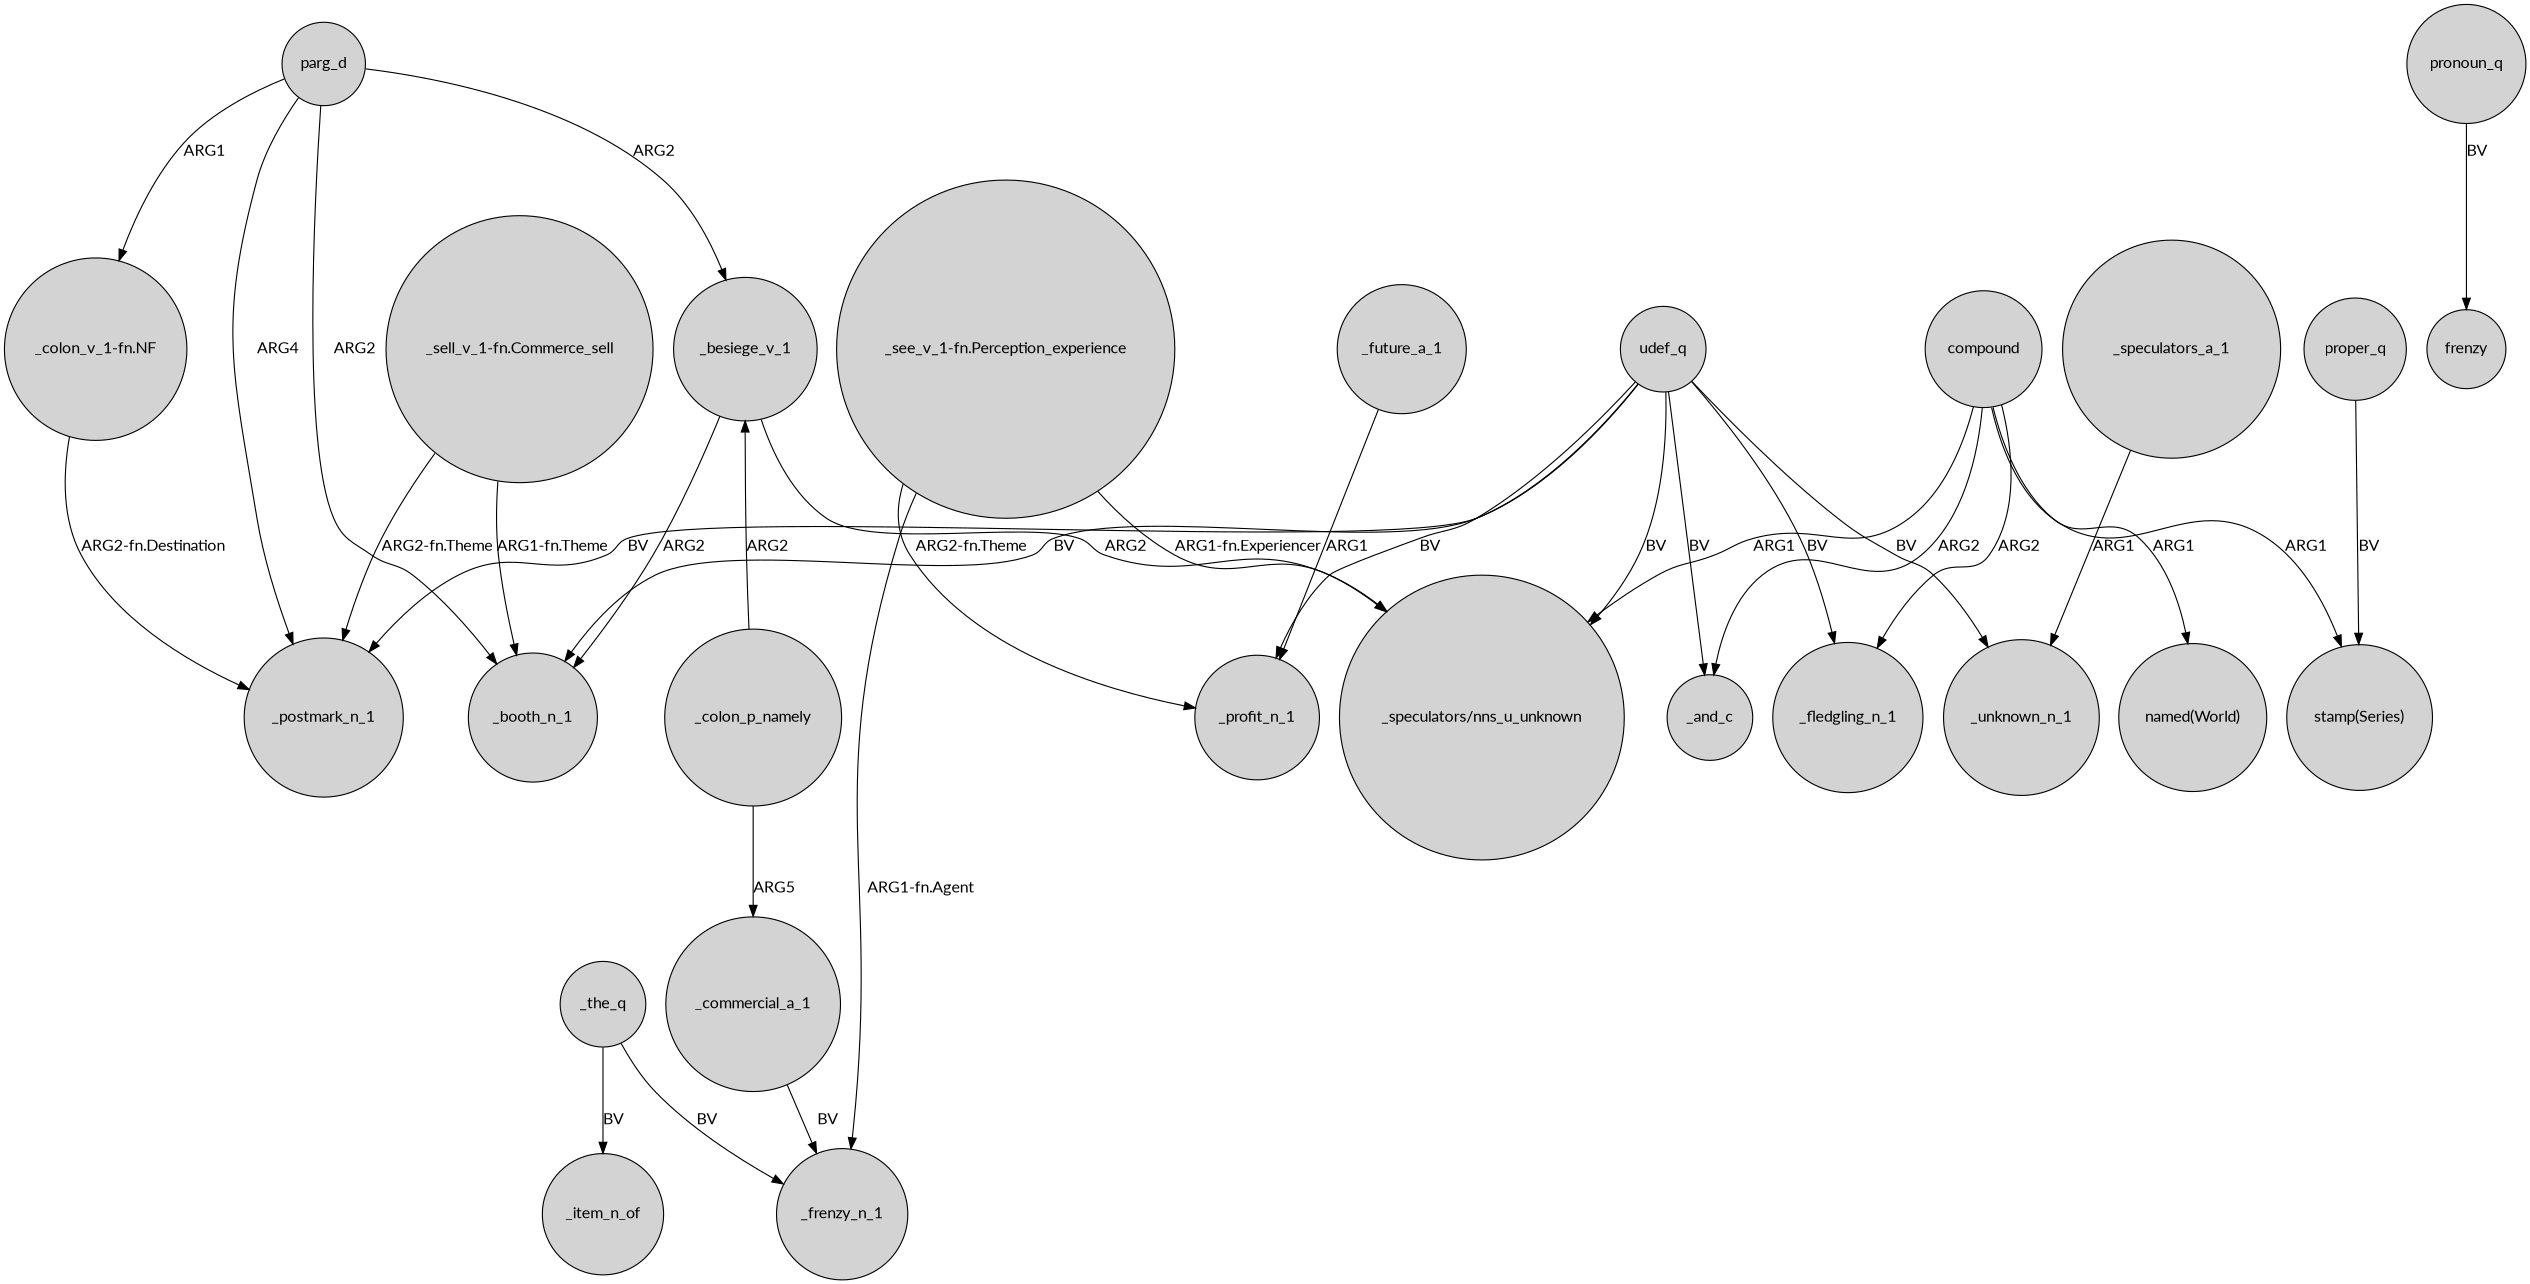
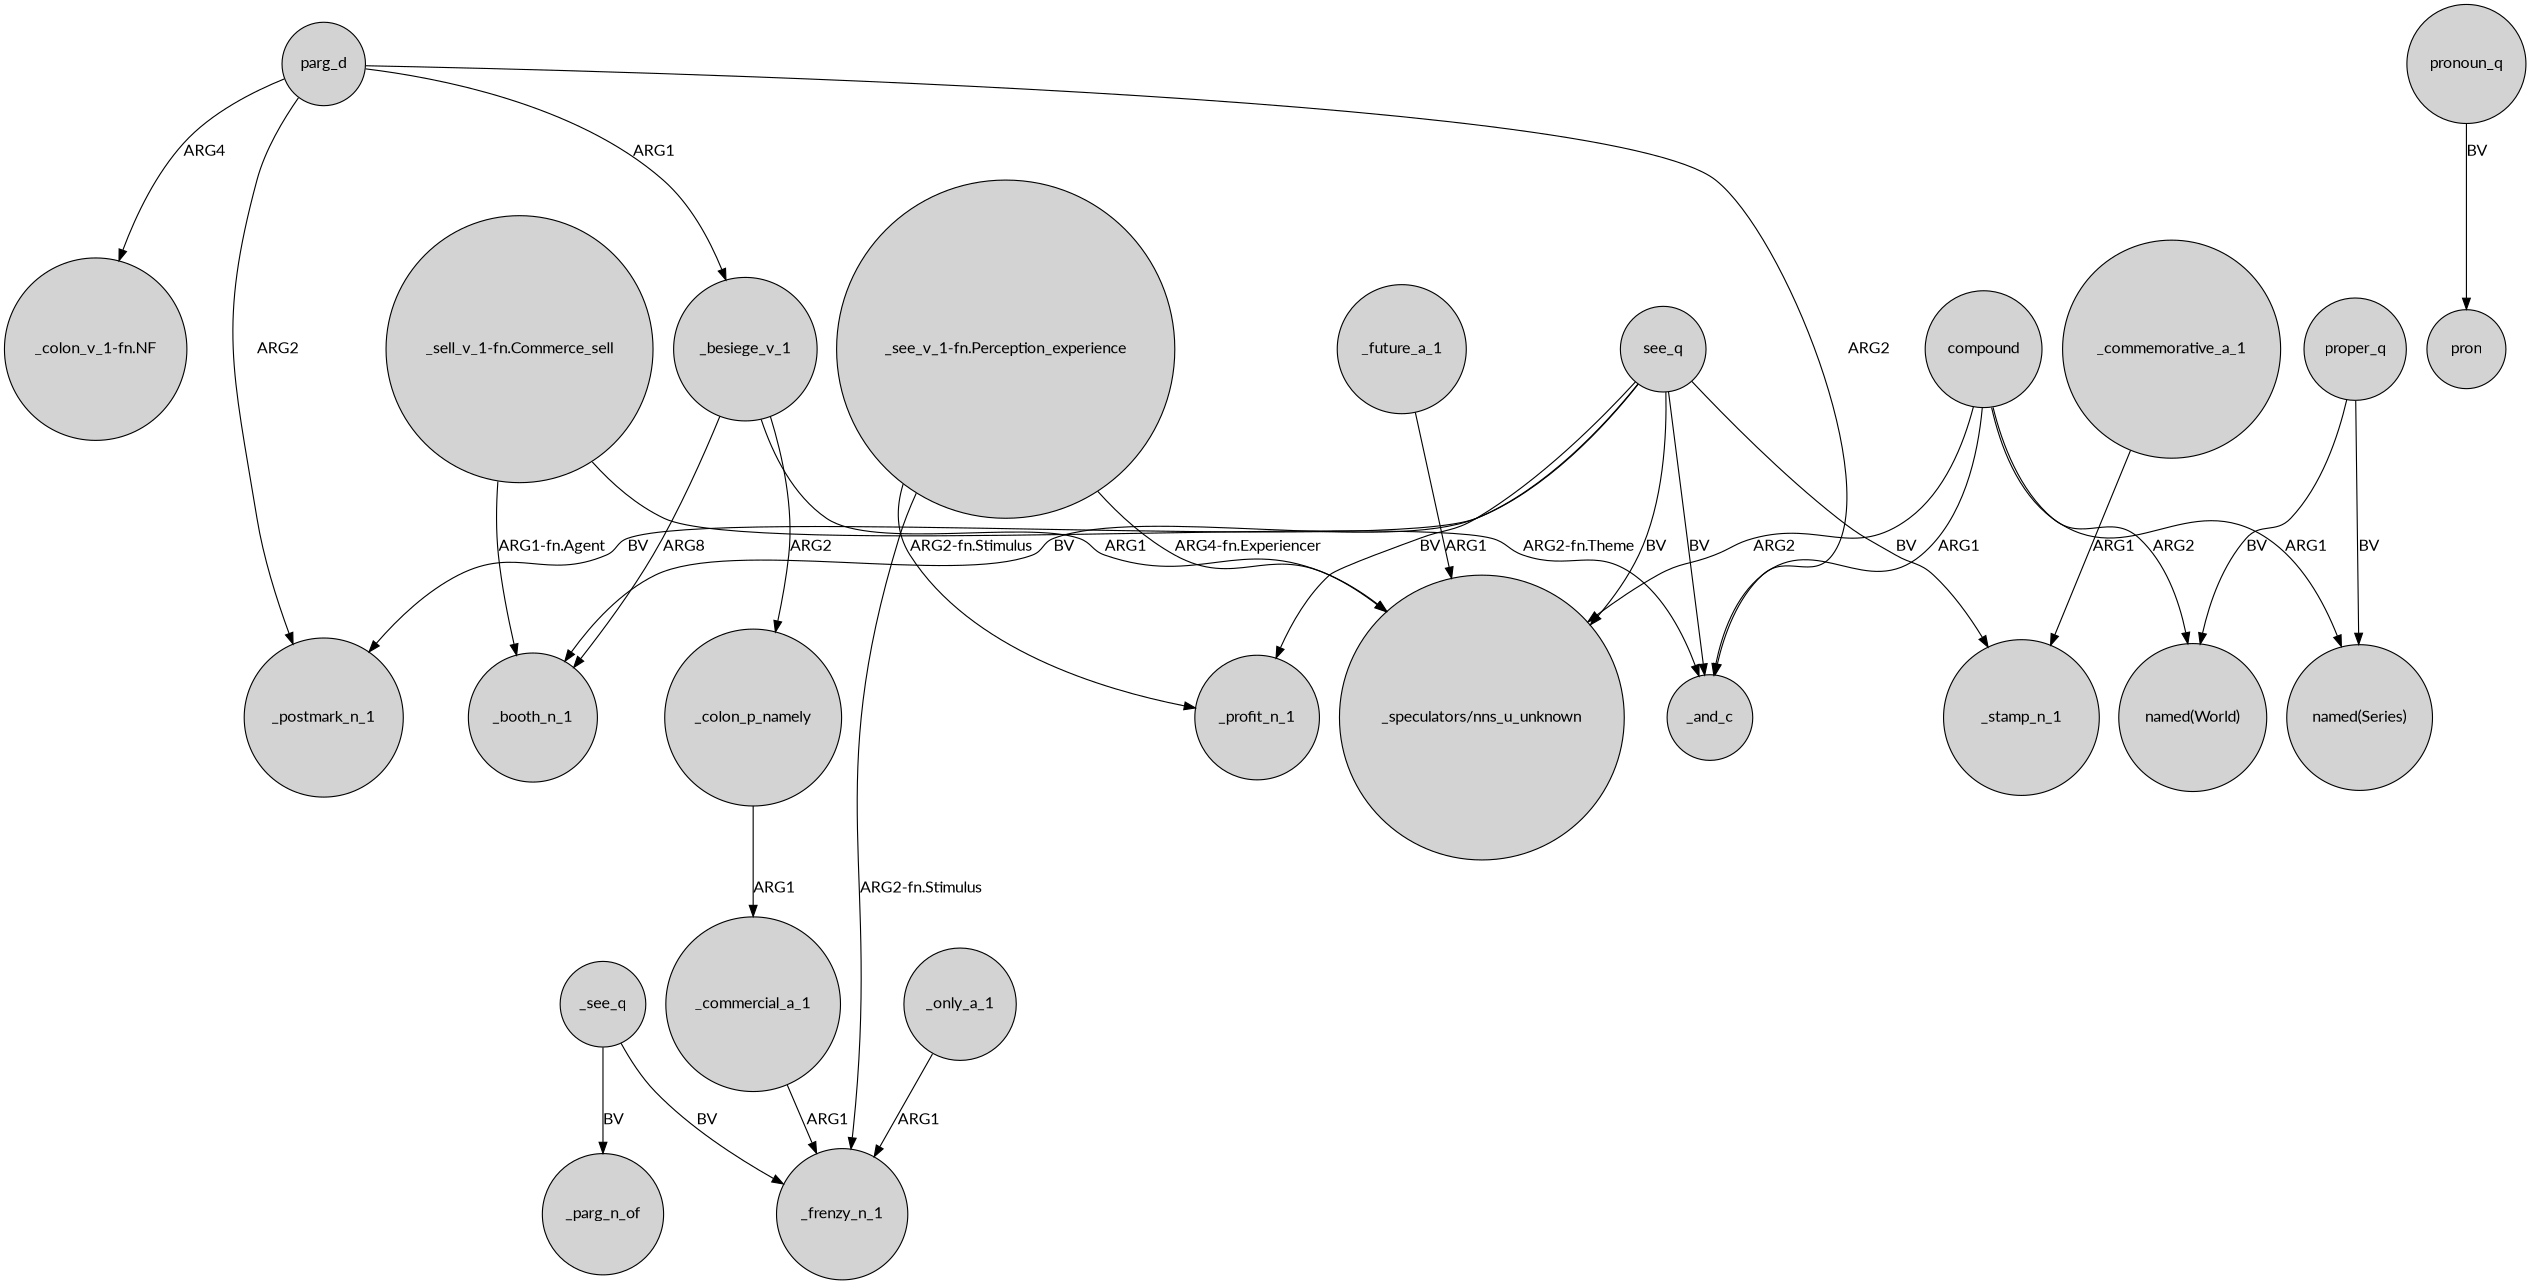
(205, 152) -> (205, 152)
(654, 152) -> (654, 152)
(278, 349) -> (278, 349)
(1663, 349) -> (1663, 349)
(2172, 349) -> (2172, 349)
(2466, 349) -> (2466, 349)
(316, 419) -> (1338, 111)
(1333, 523) -> (1432, 490)
none -> (2281, 525)
(746, 536) -> (790, 518)
(382, 537) -> (1458, 535)
(552, 547) -> (552, 547)
(684, 547) -> (684, 547)
(971, 547) -> (971, 547)
(1126, 547) -> (1126, 547)
(1248, 547) -> (1248, 547)
(1774, 547) -> (1774, 547)
(1959, 547) -> (1959, 547)
(2174, 547) -> (2174, 547)
(106, 591) -> none
(1848, 718) -> none
(2021, 718) -> (2021, 718)
(2360, 718) -> (2360, 718)
(774, 888) -> (774, 888)
(921, 888) -> (921, 888)
(603, 1004) -> (603, 1004)
none -> (960, 1004)
(828, 1120) -> (828, 1120)
(603, 1214) -> (603, 1214)
